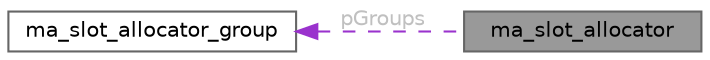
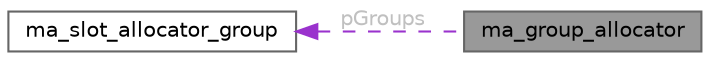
(583, 31) -> (583, 31)
